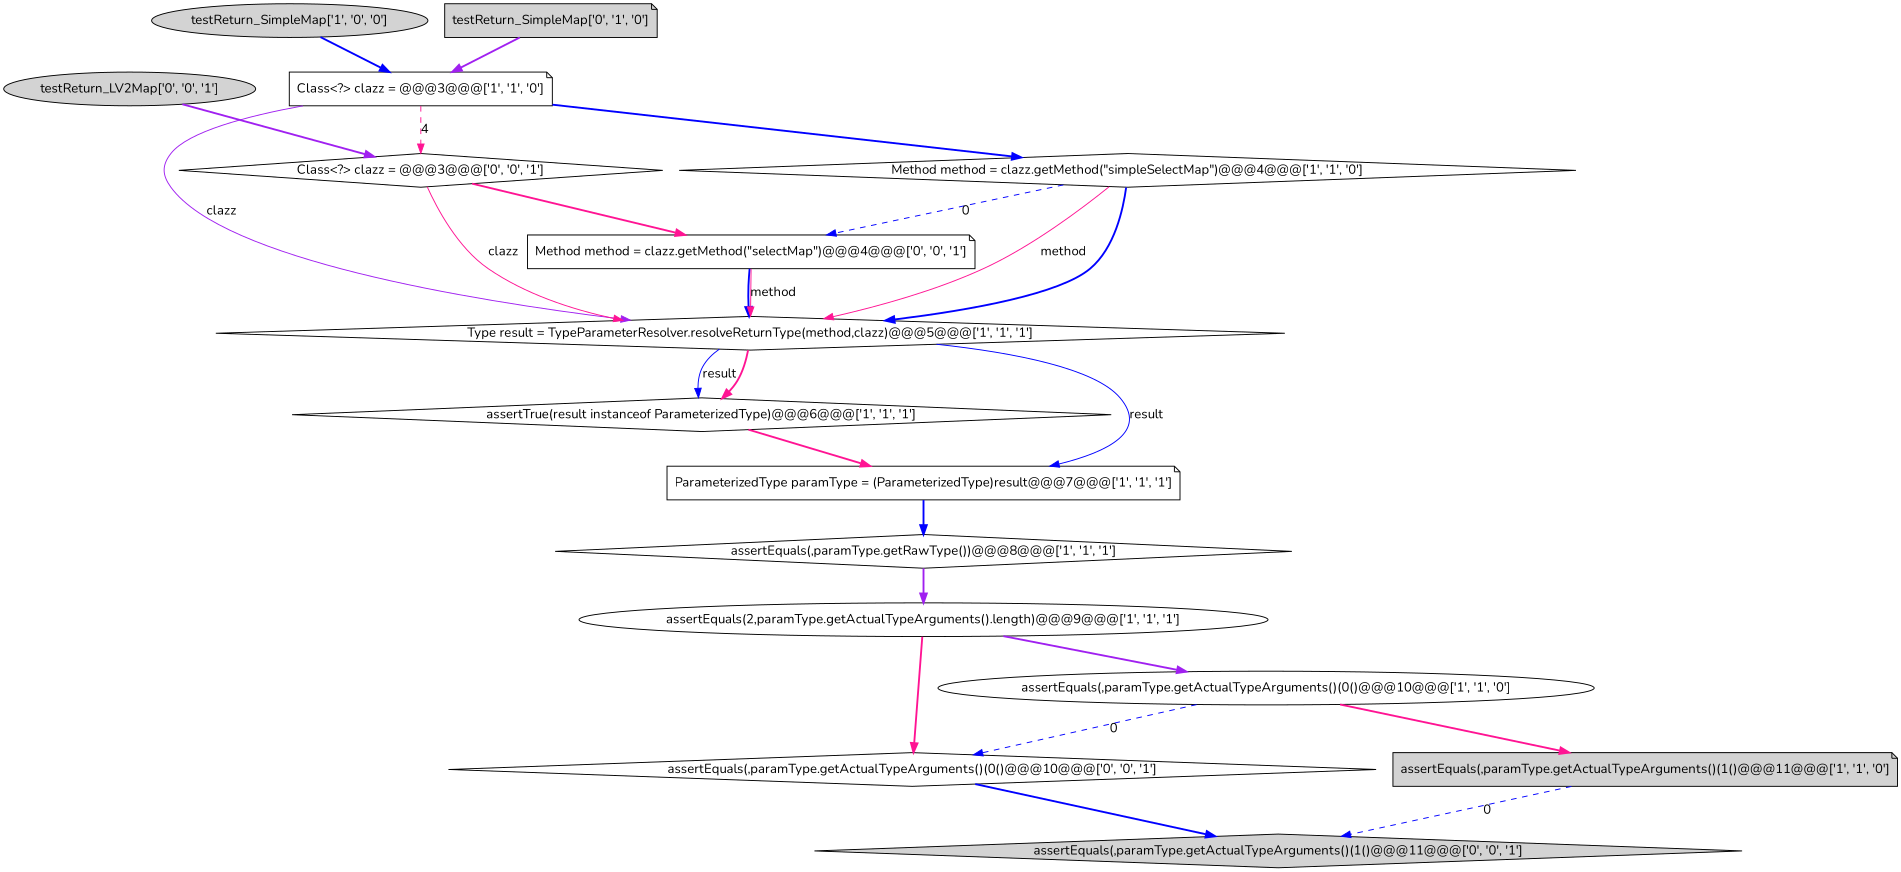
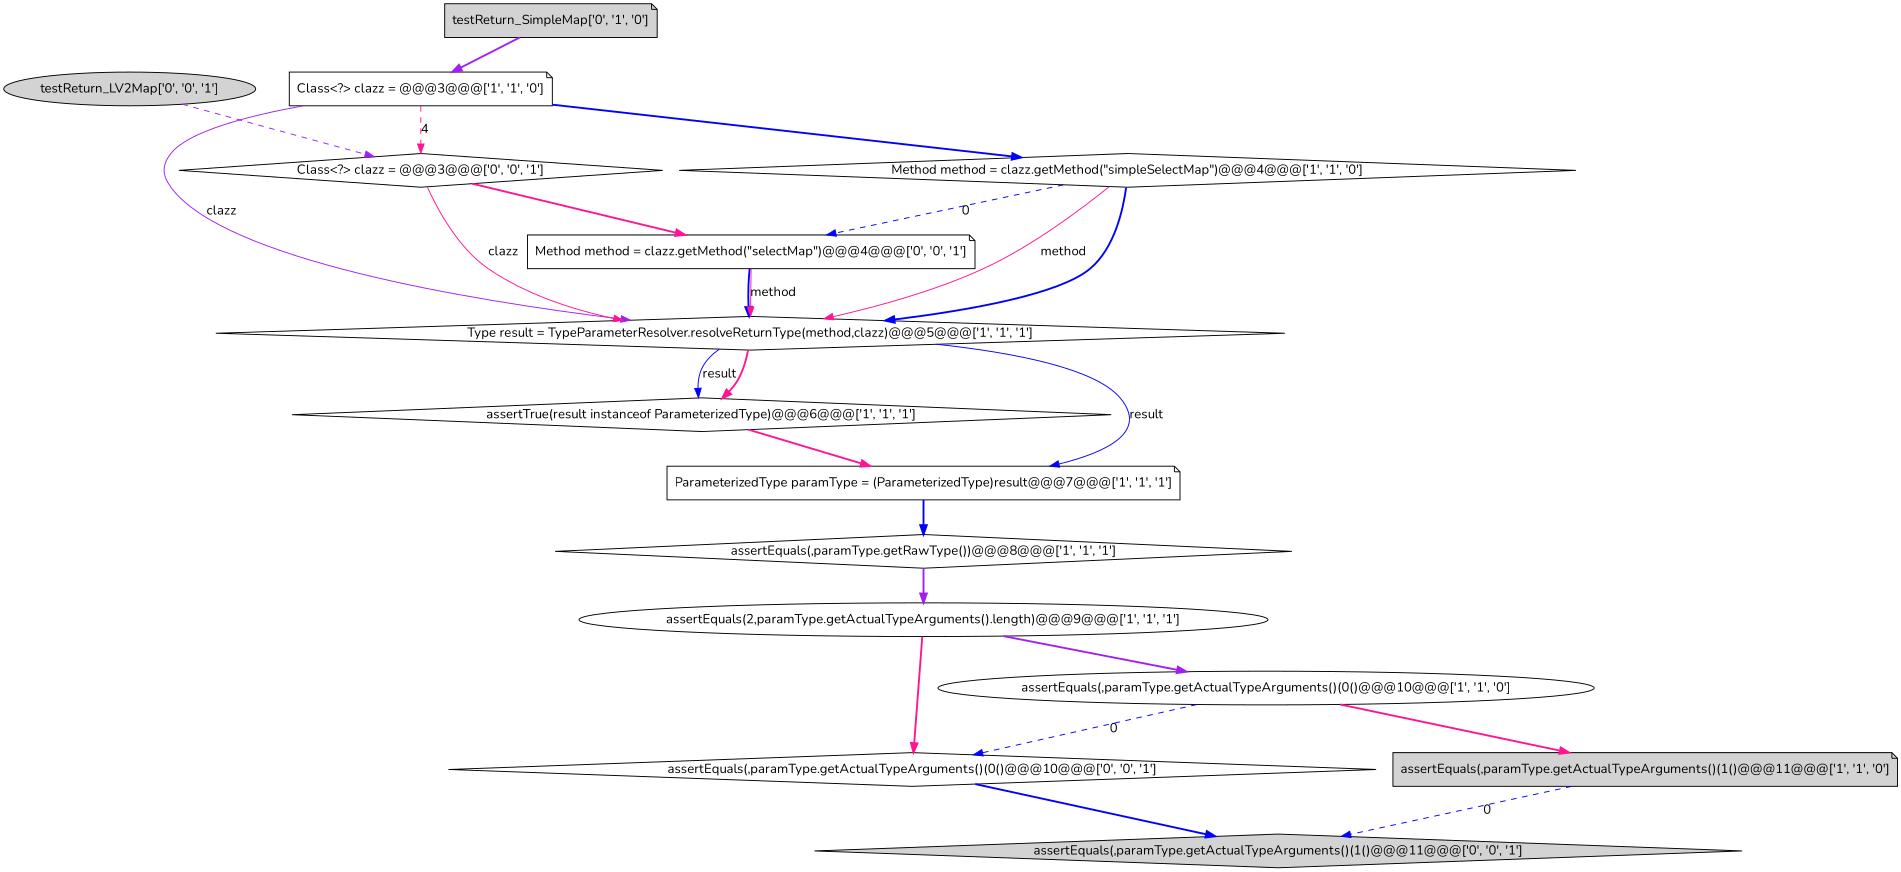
(290, 21) -> none
(274, 129) -> (274, 129)
